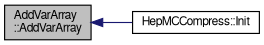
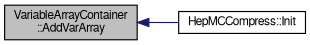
(48, 22) -> (71, 22)
